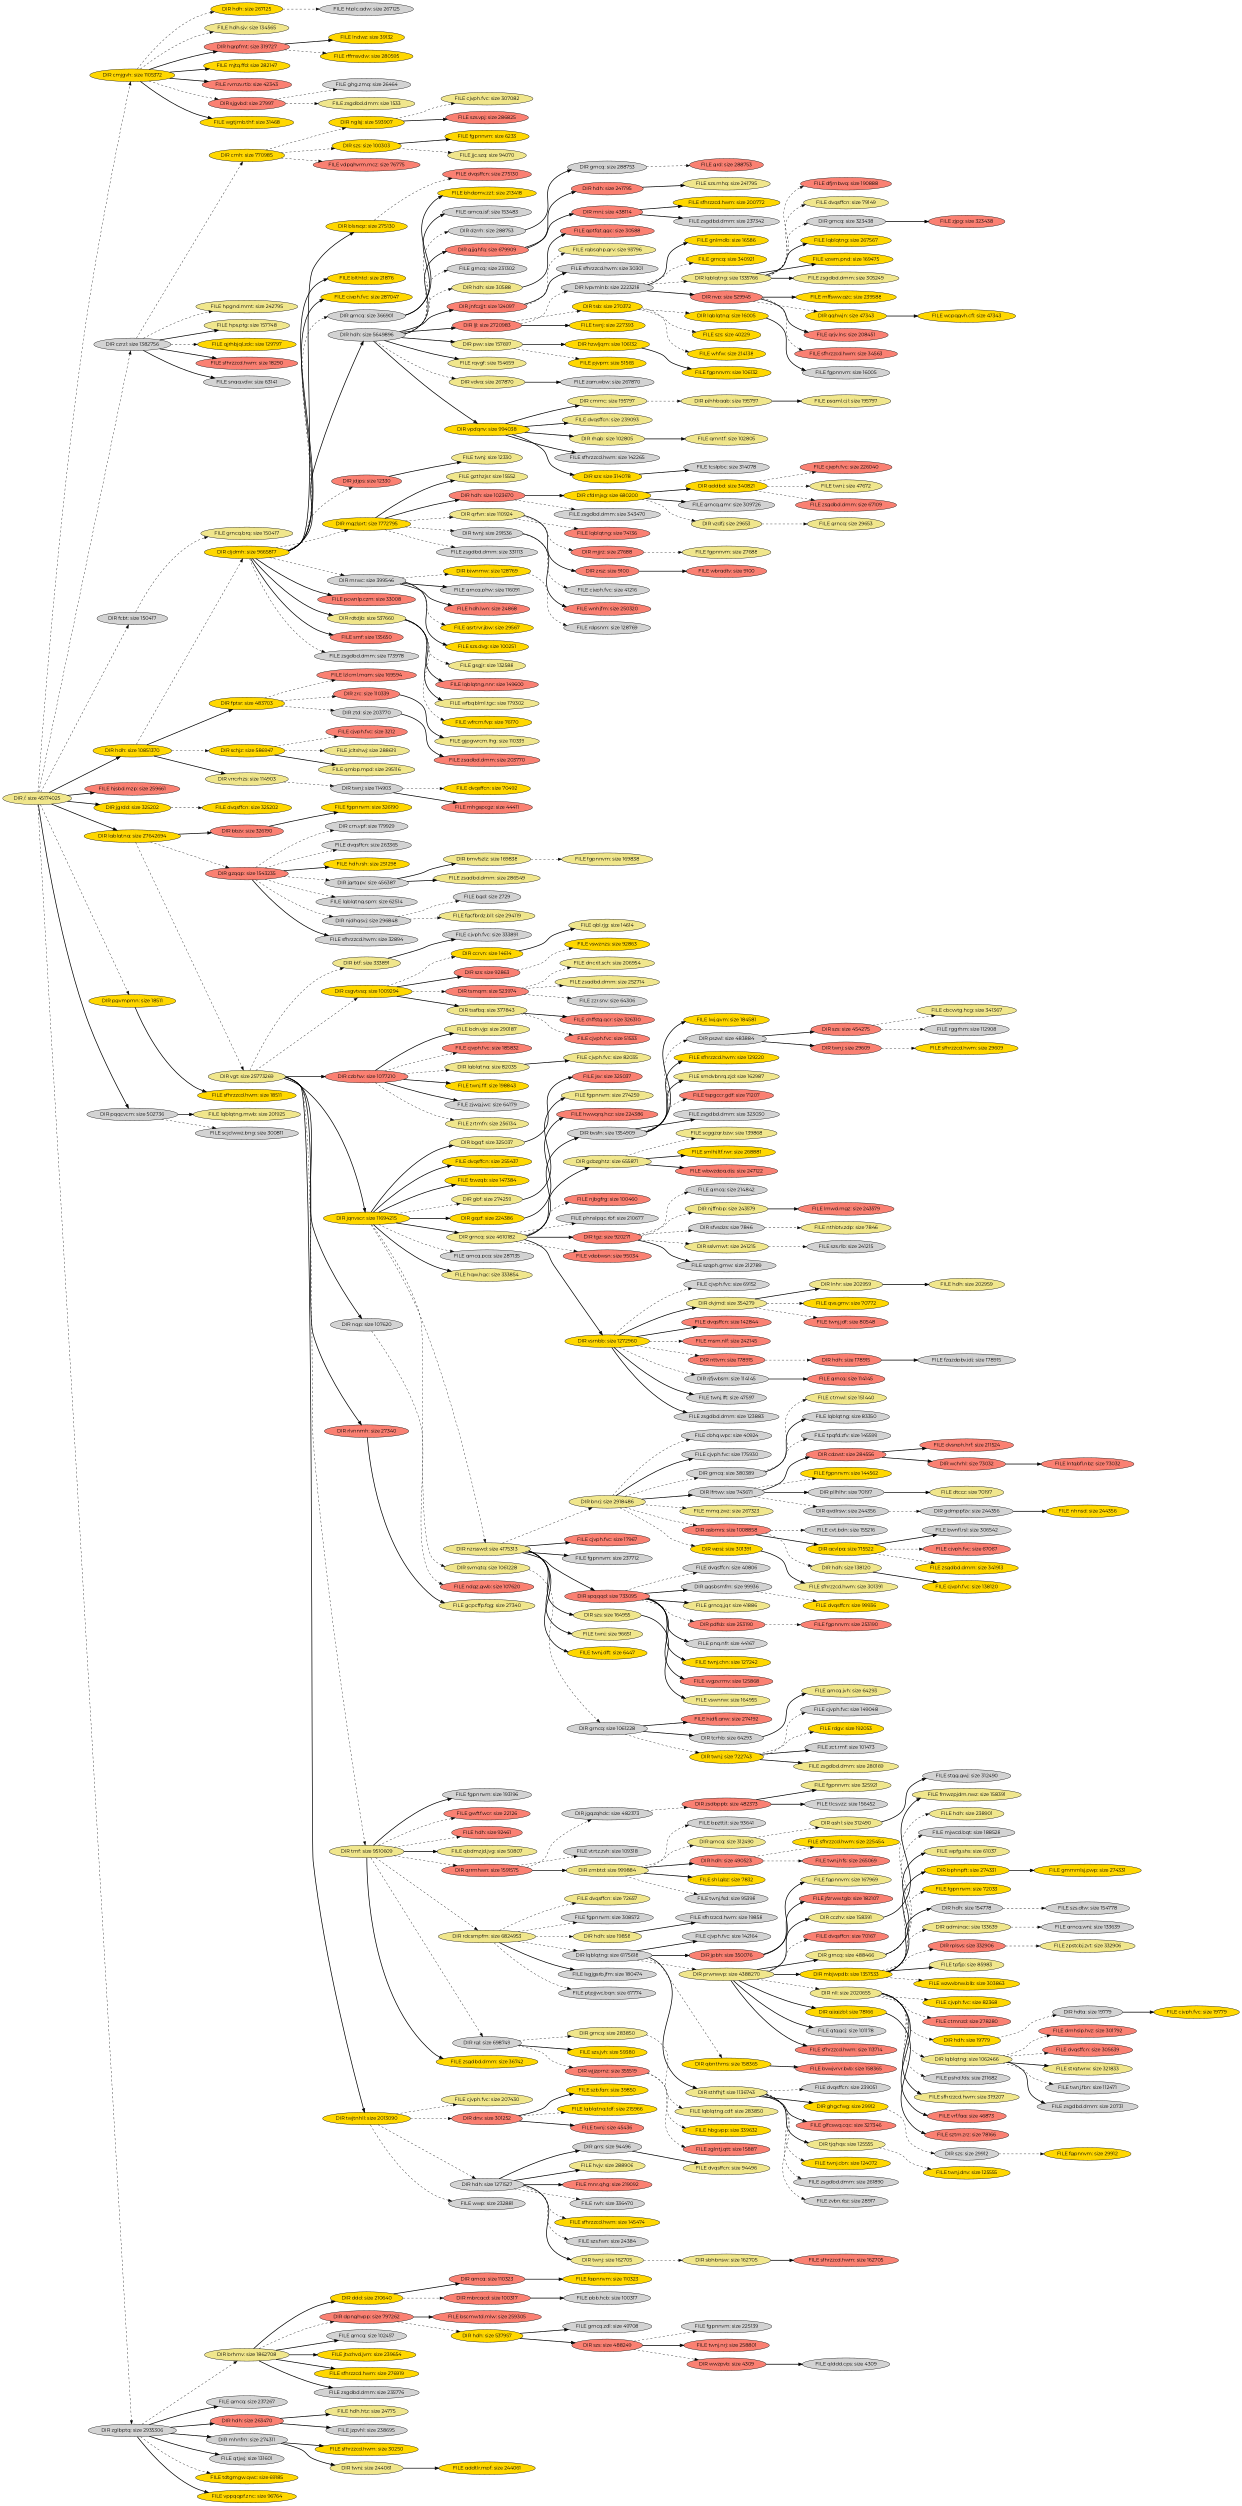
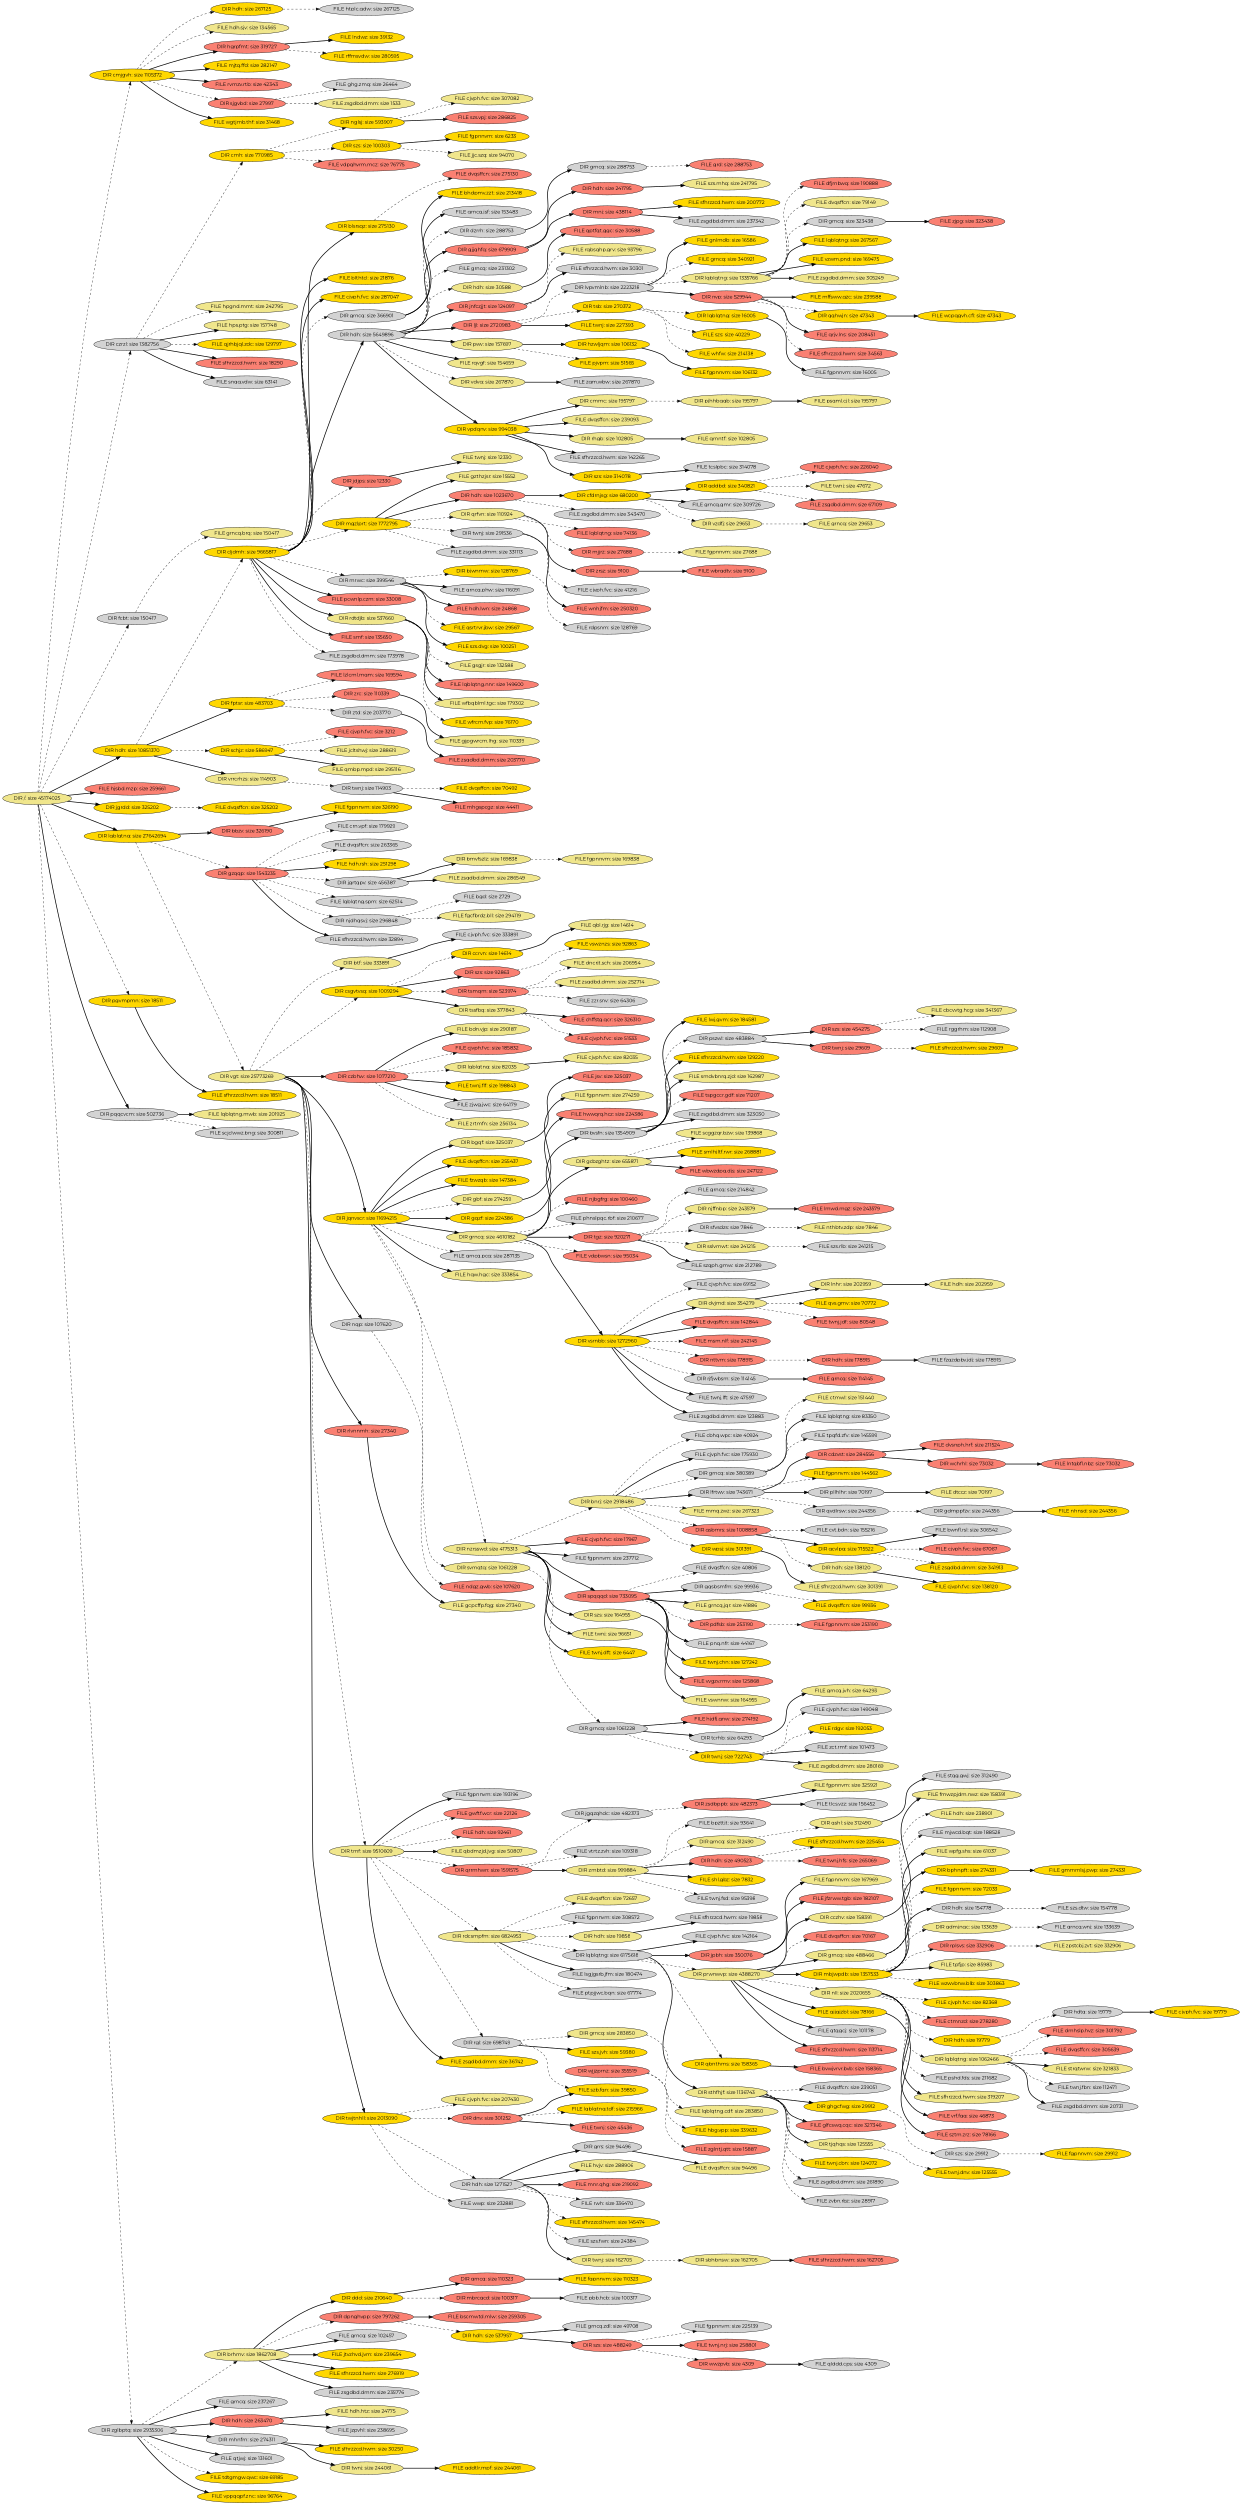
(726, 297) -> (726, 297)
(367, 826) -> (367, 826)
(846, 2012) -> (846, 2012)
(545, 2054) -> (547, 2062)
